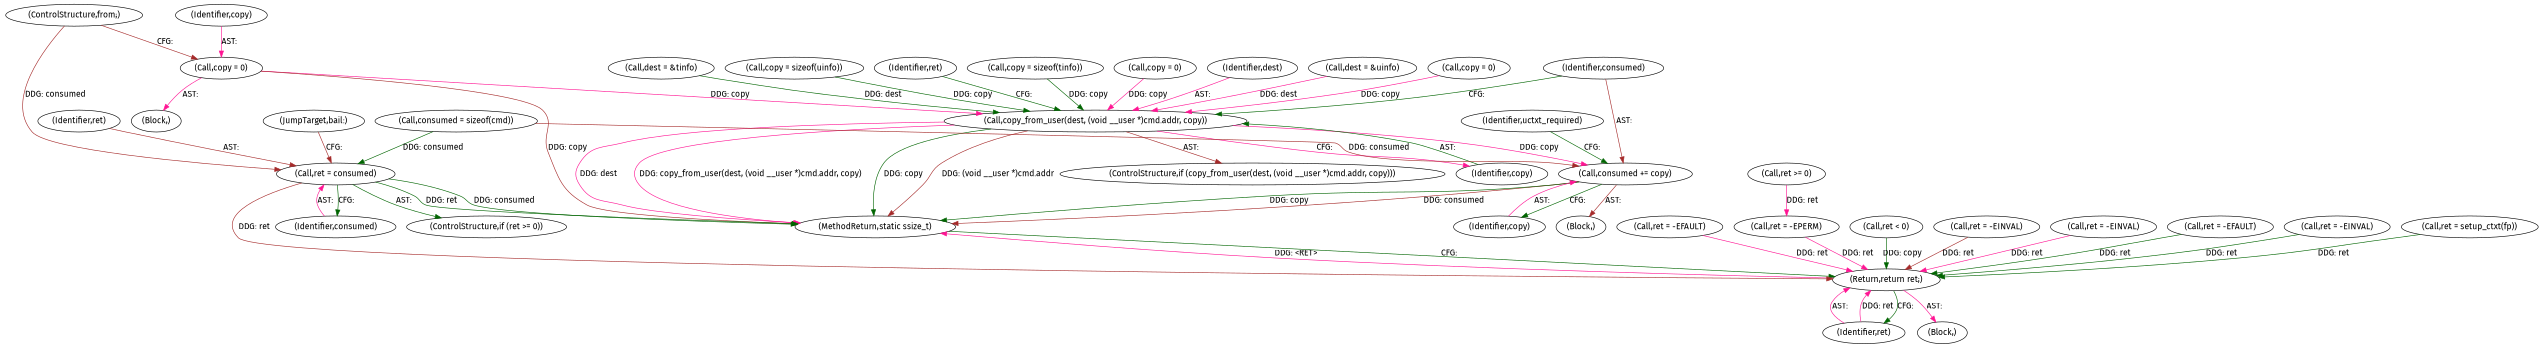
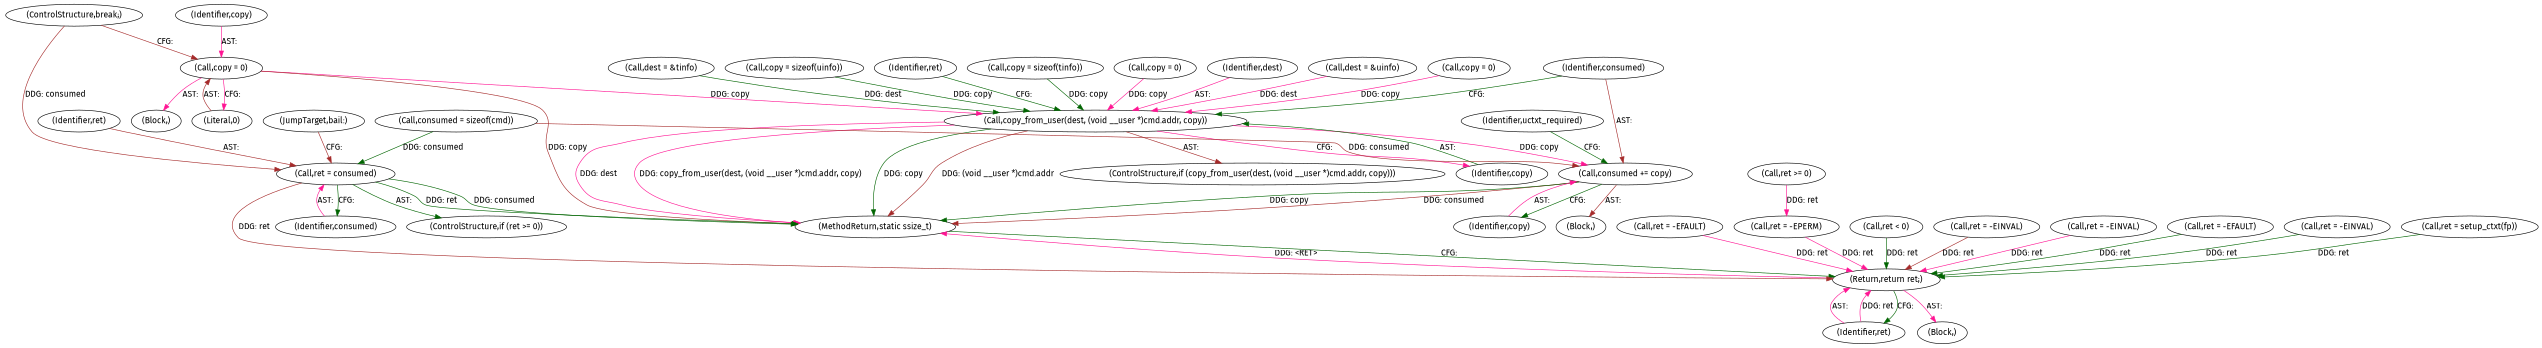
(74, 15) -> (74, 15)
none -> (222, 121)
(1902, 253) -> (1902, 253)
